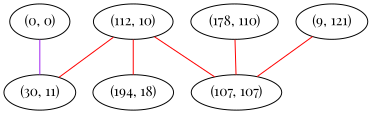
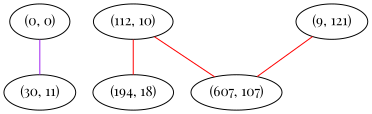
(235, 22) -> none
(86, 57) -> none
(236, 92) -> (236, 92)
